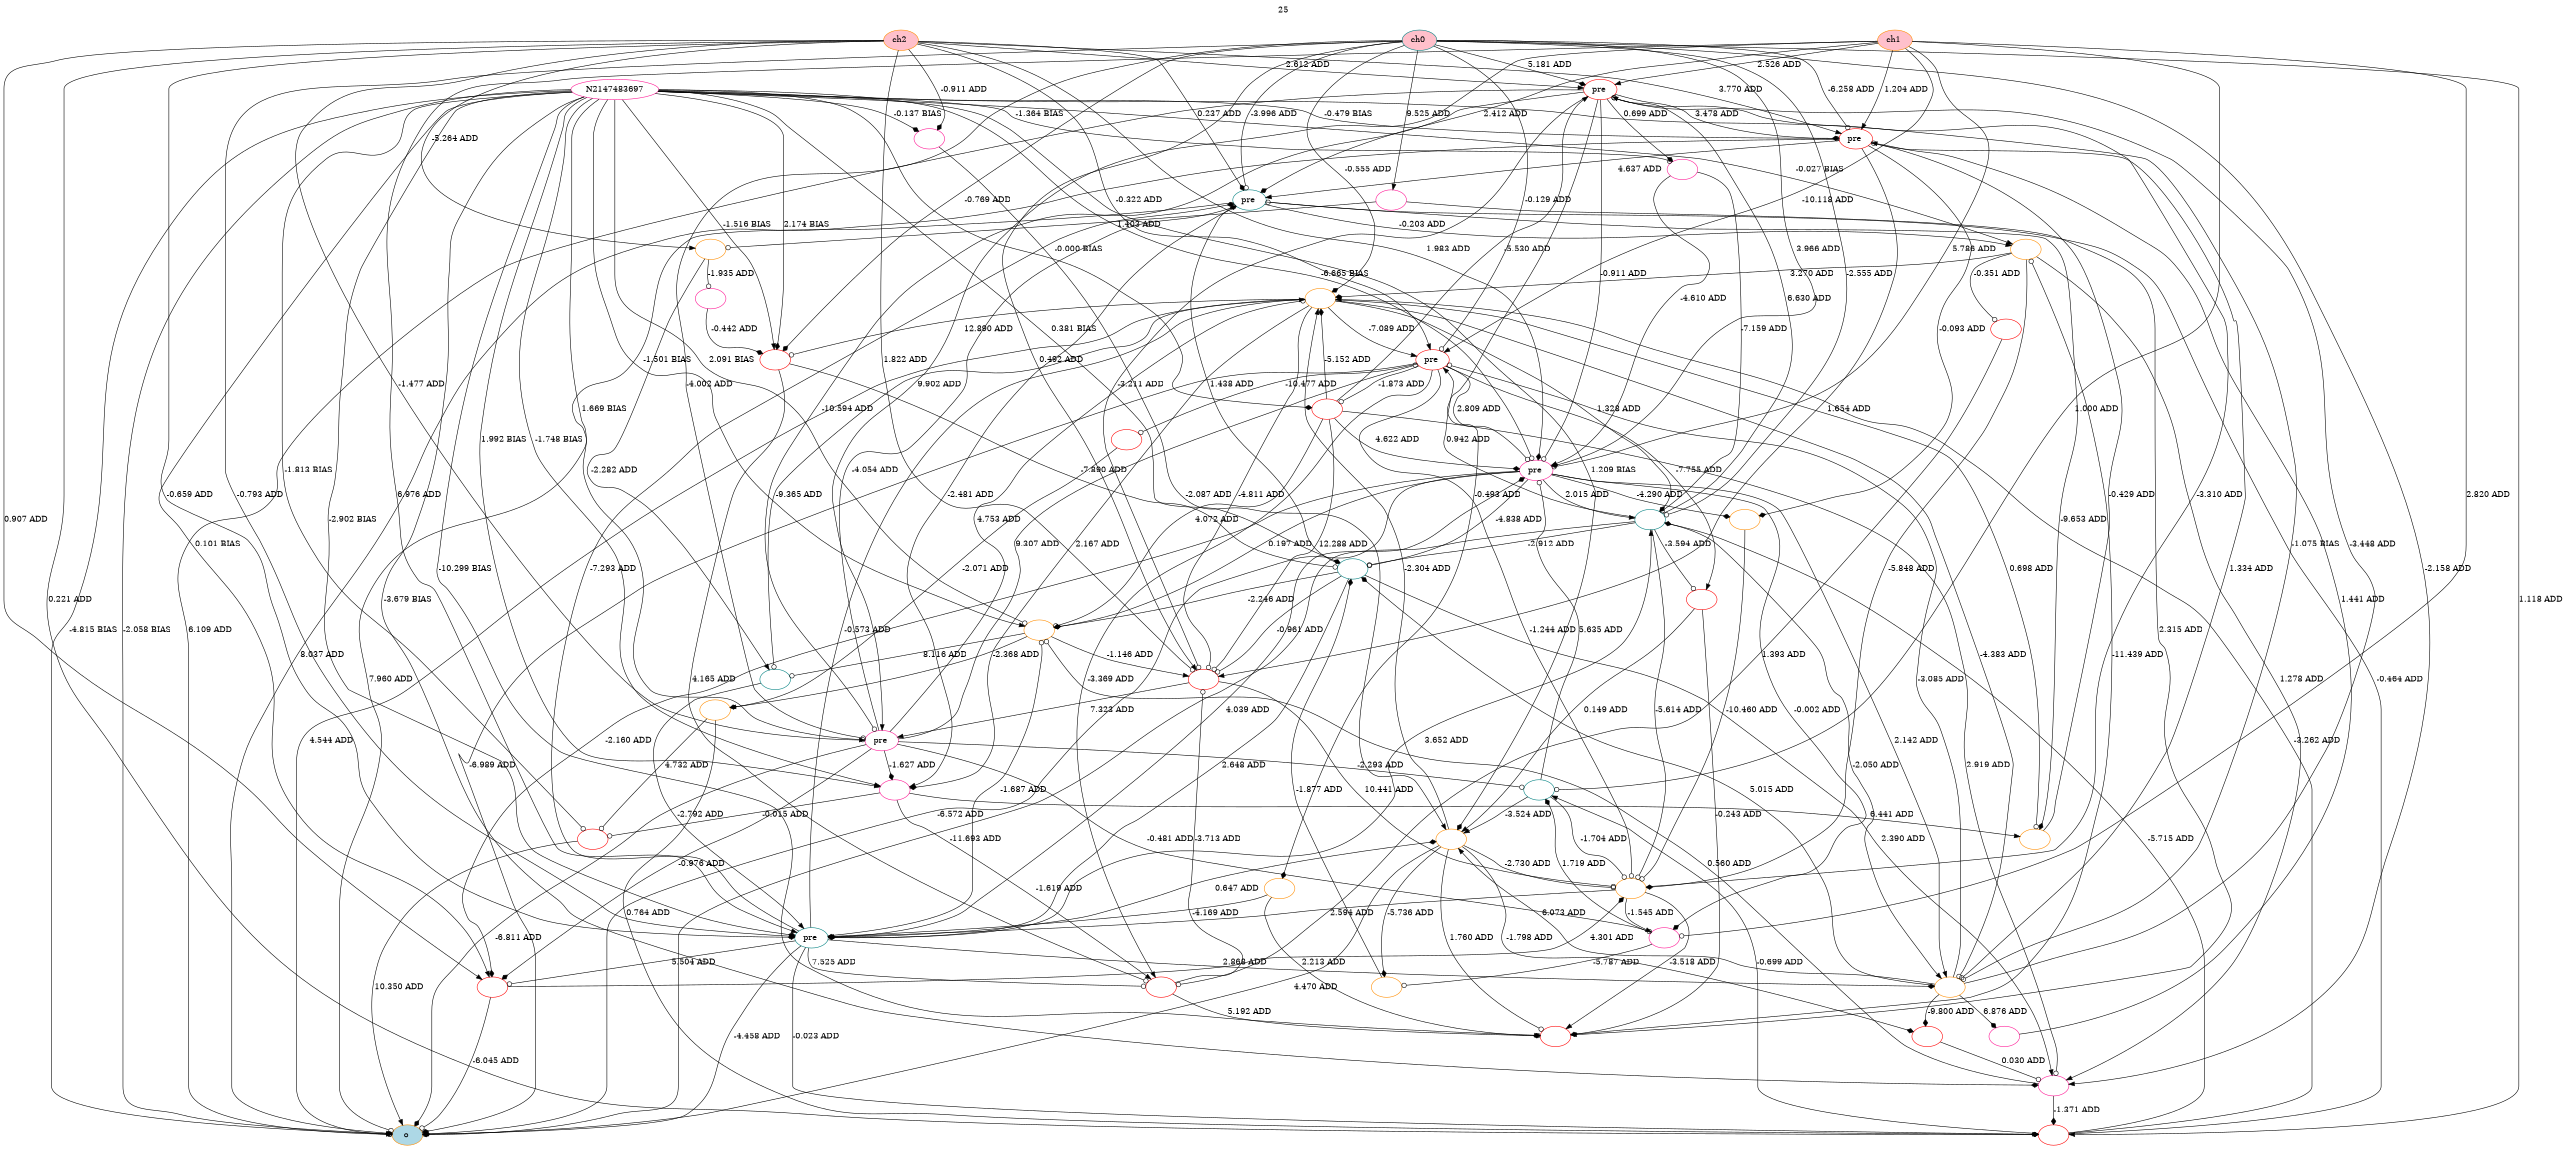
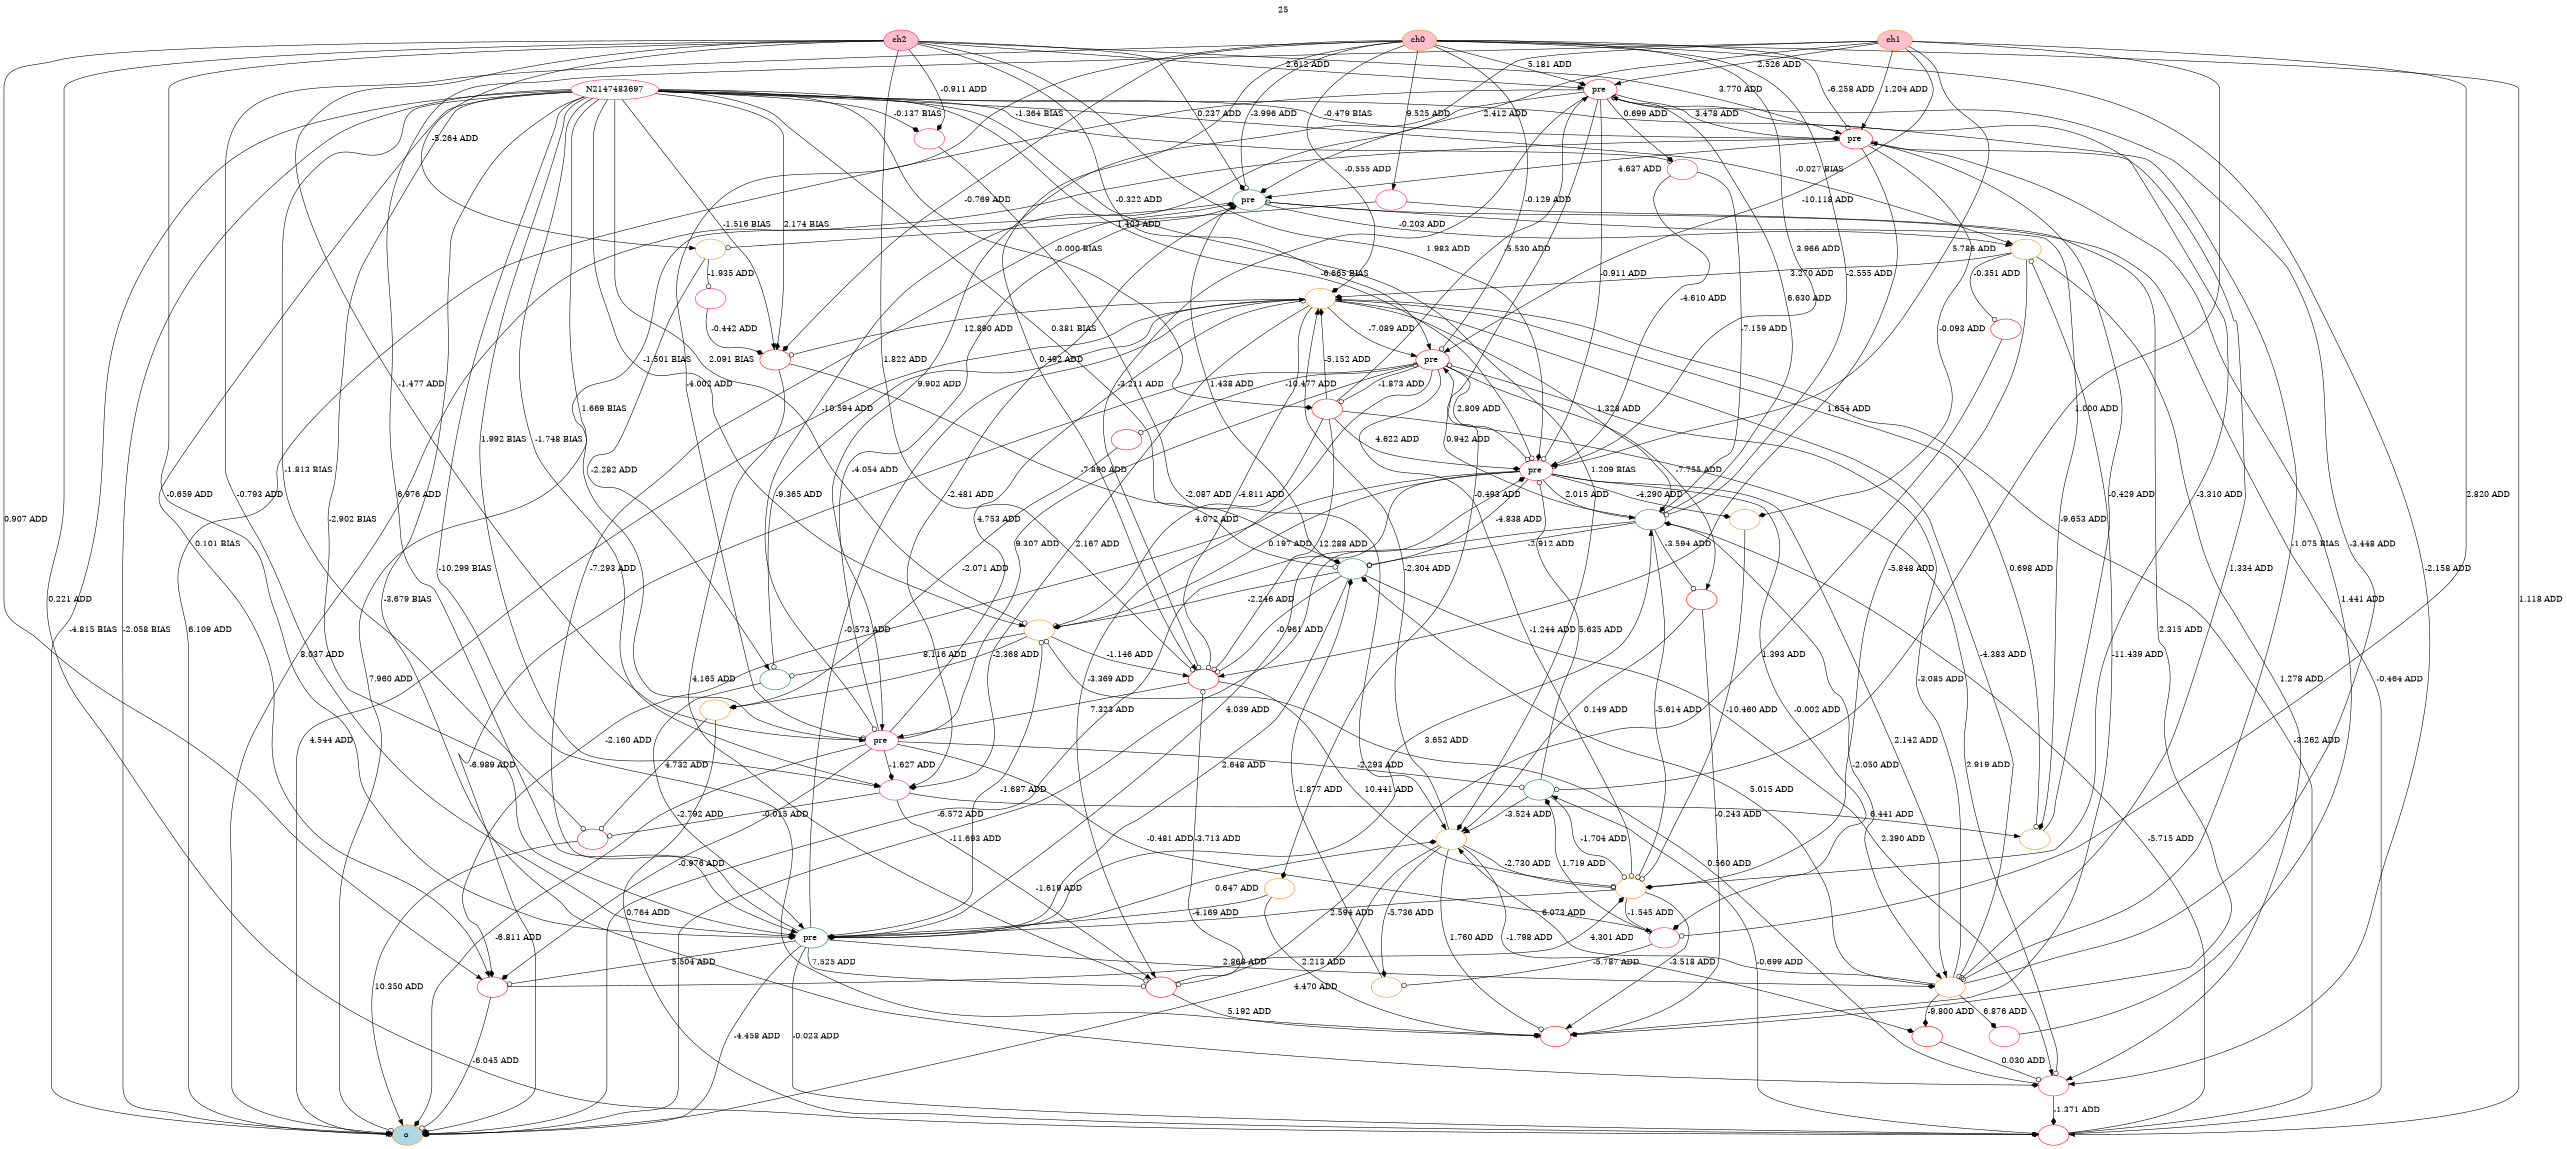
(901, 40) -> (901, 40)
(1420, 40) -> (1420, 40)
